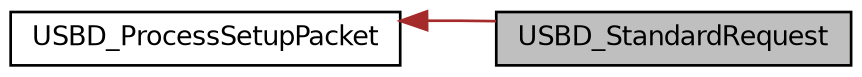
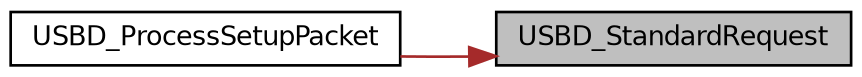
(462, 21) -> (435, 57)
